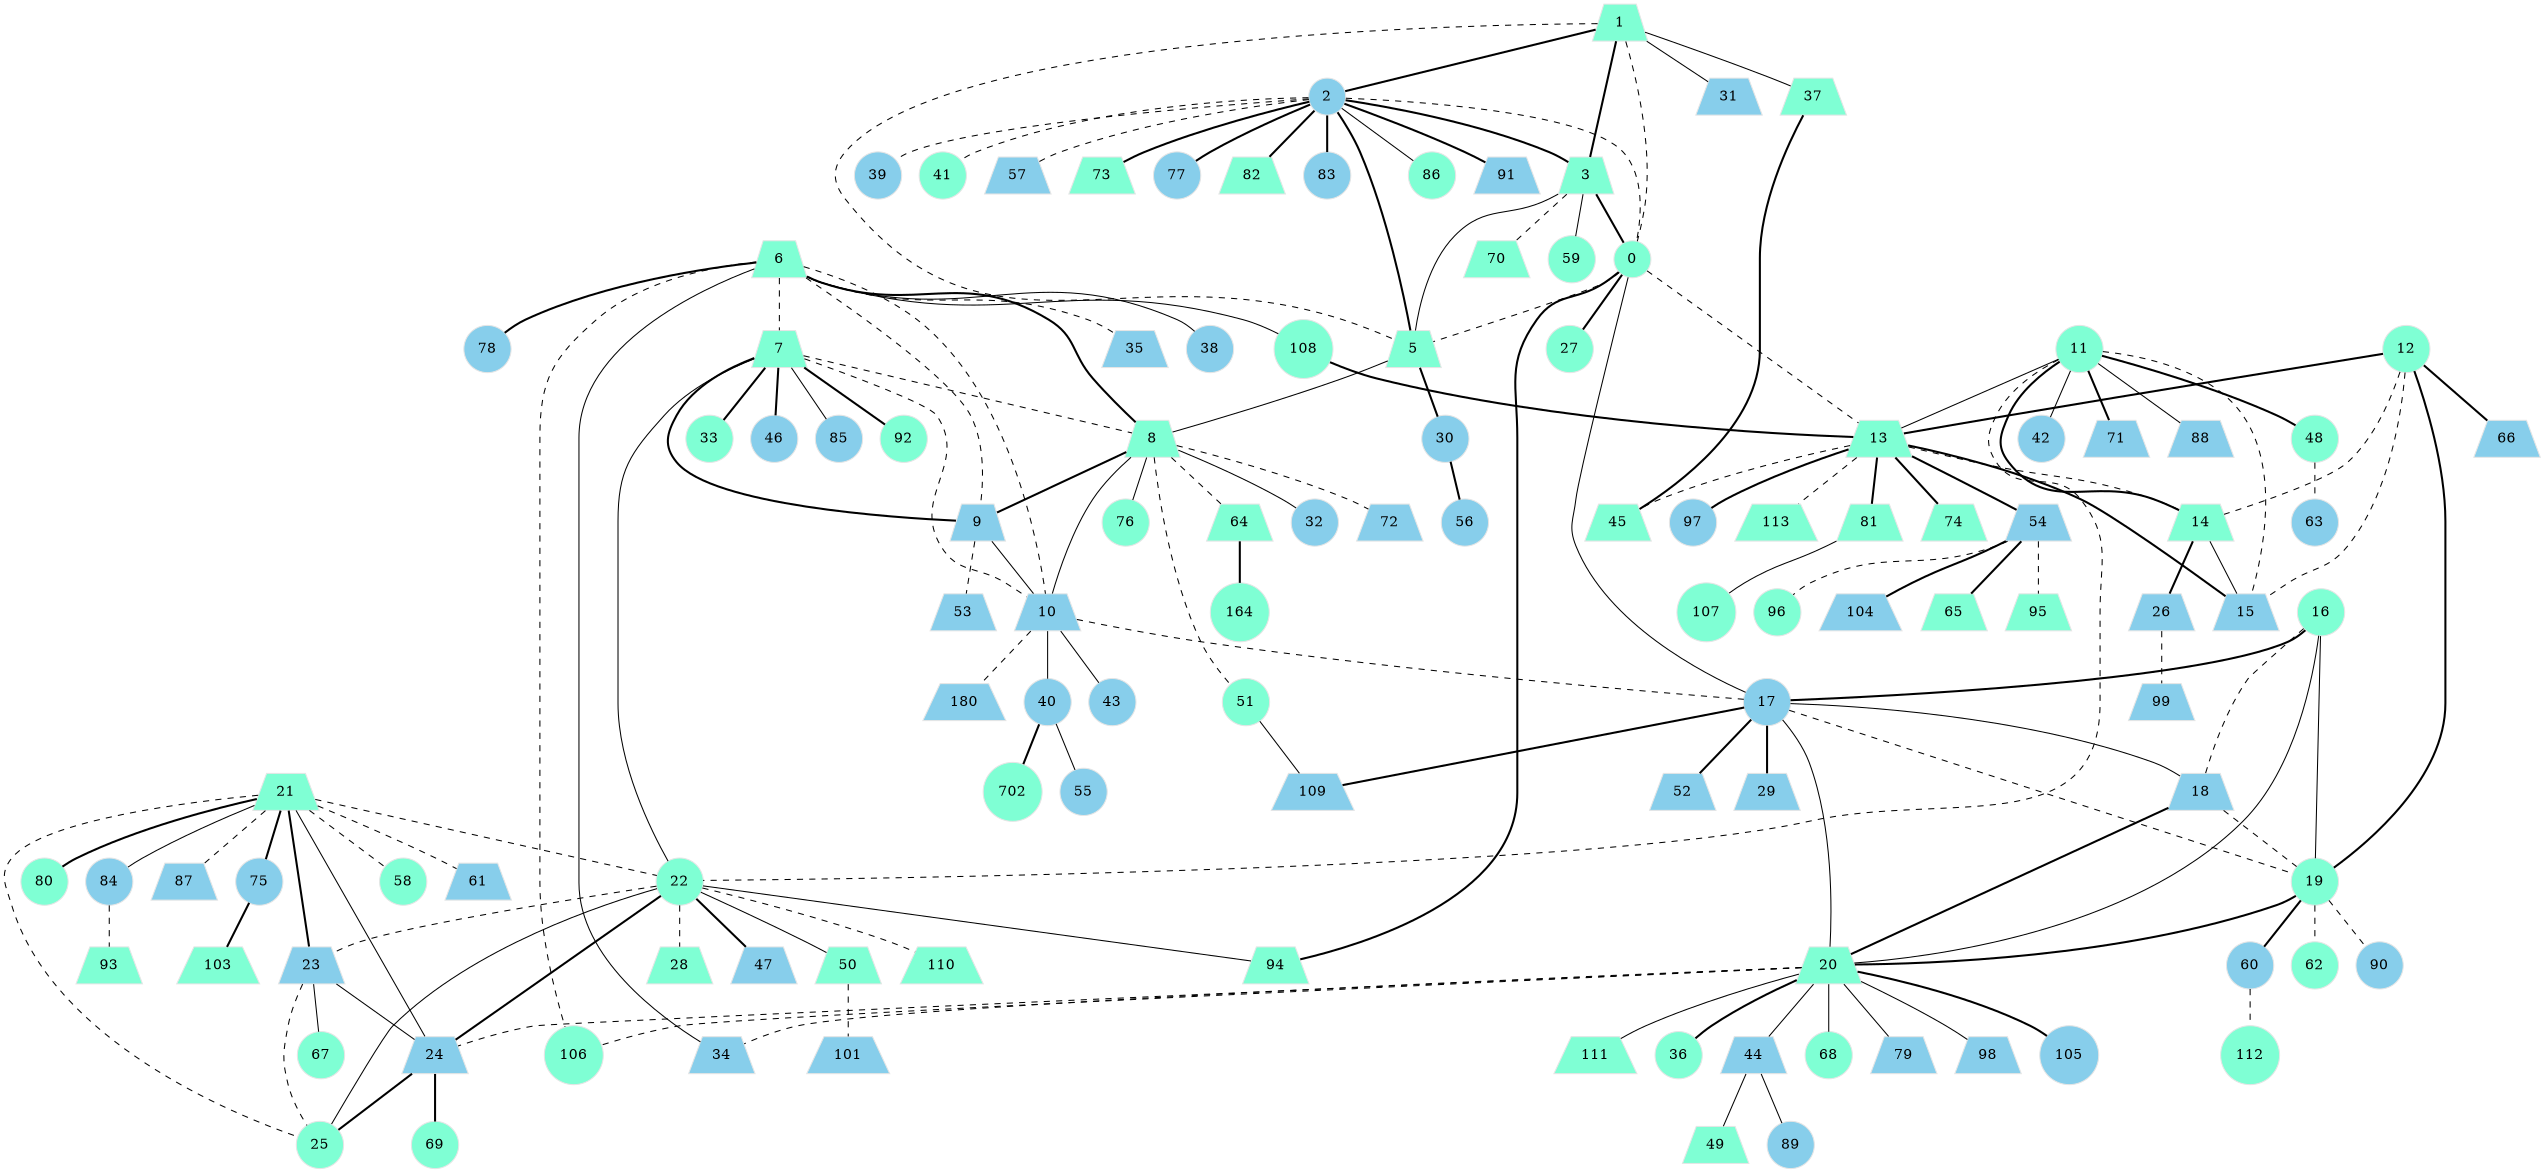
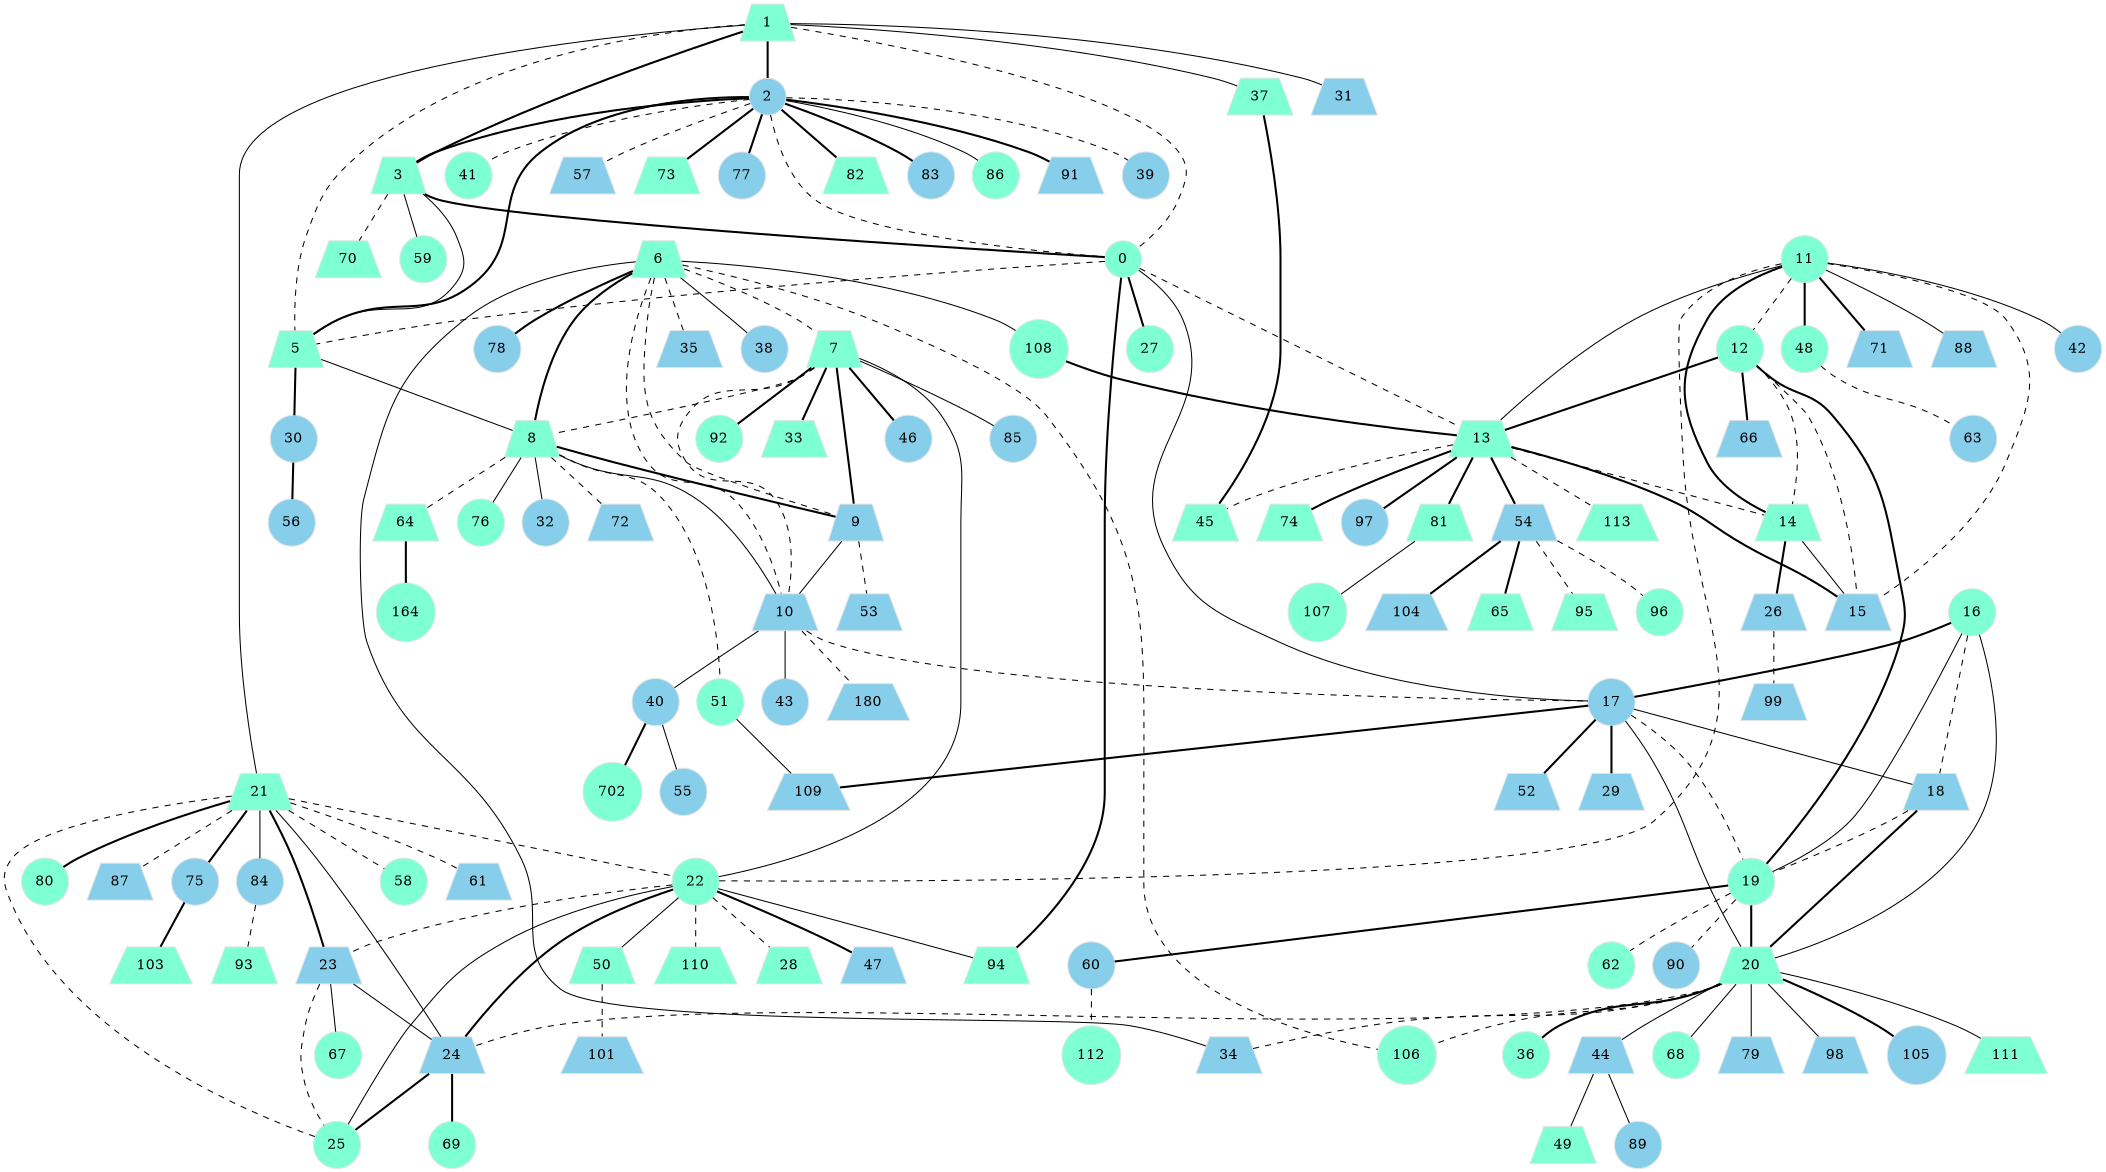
none -> (239, 201)
none -> (1772, 304)
(709, 439) -> (794, 439)
